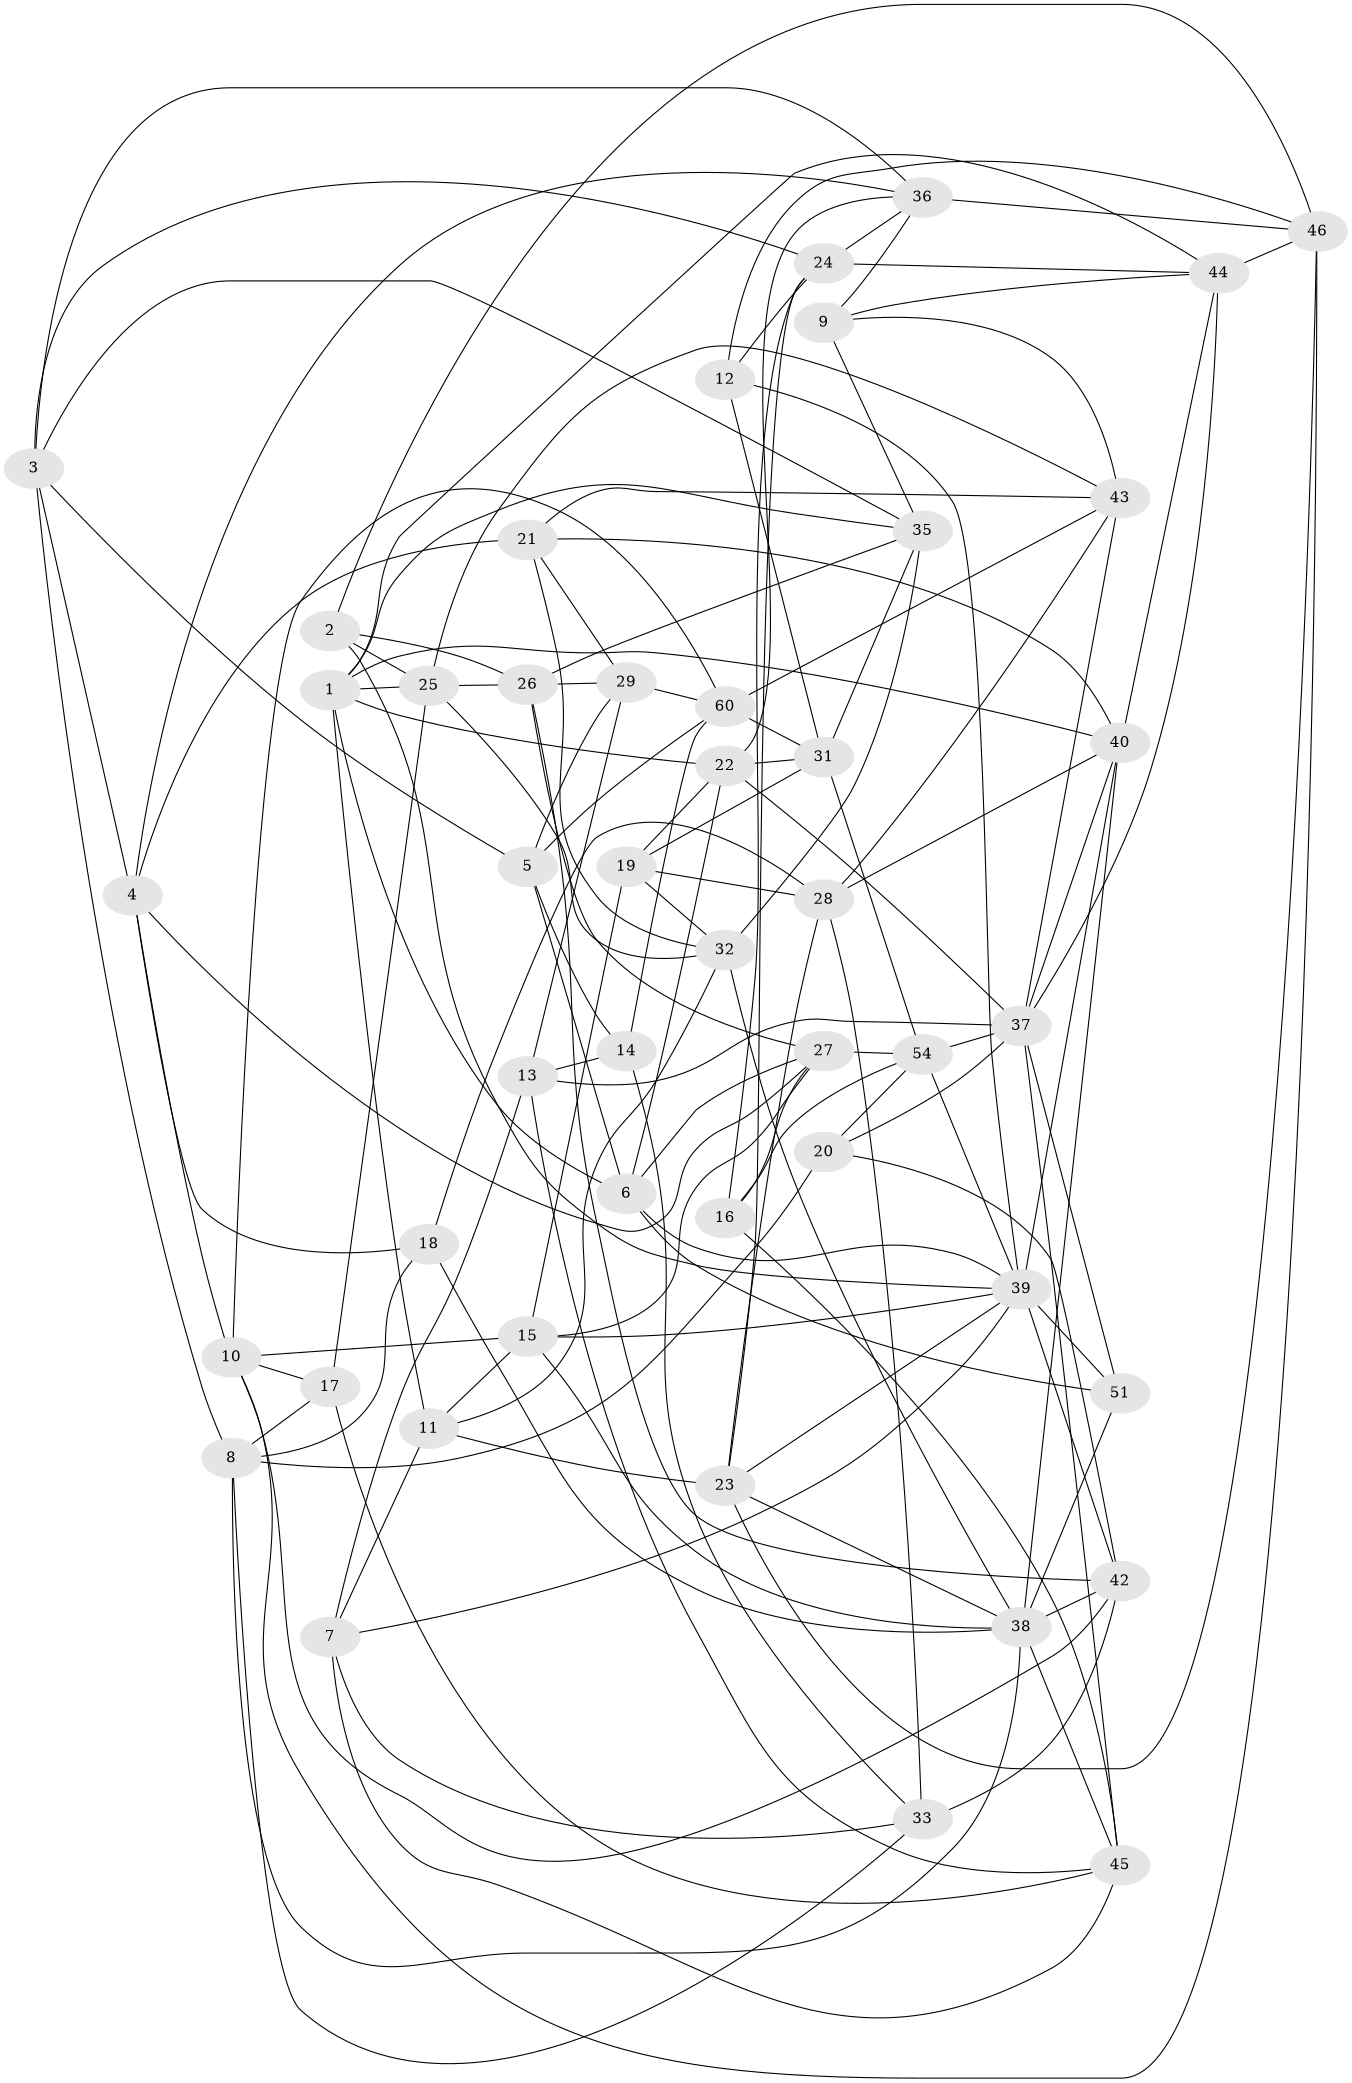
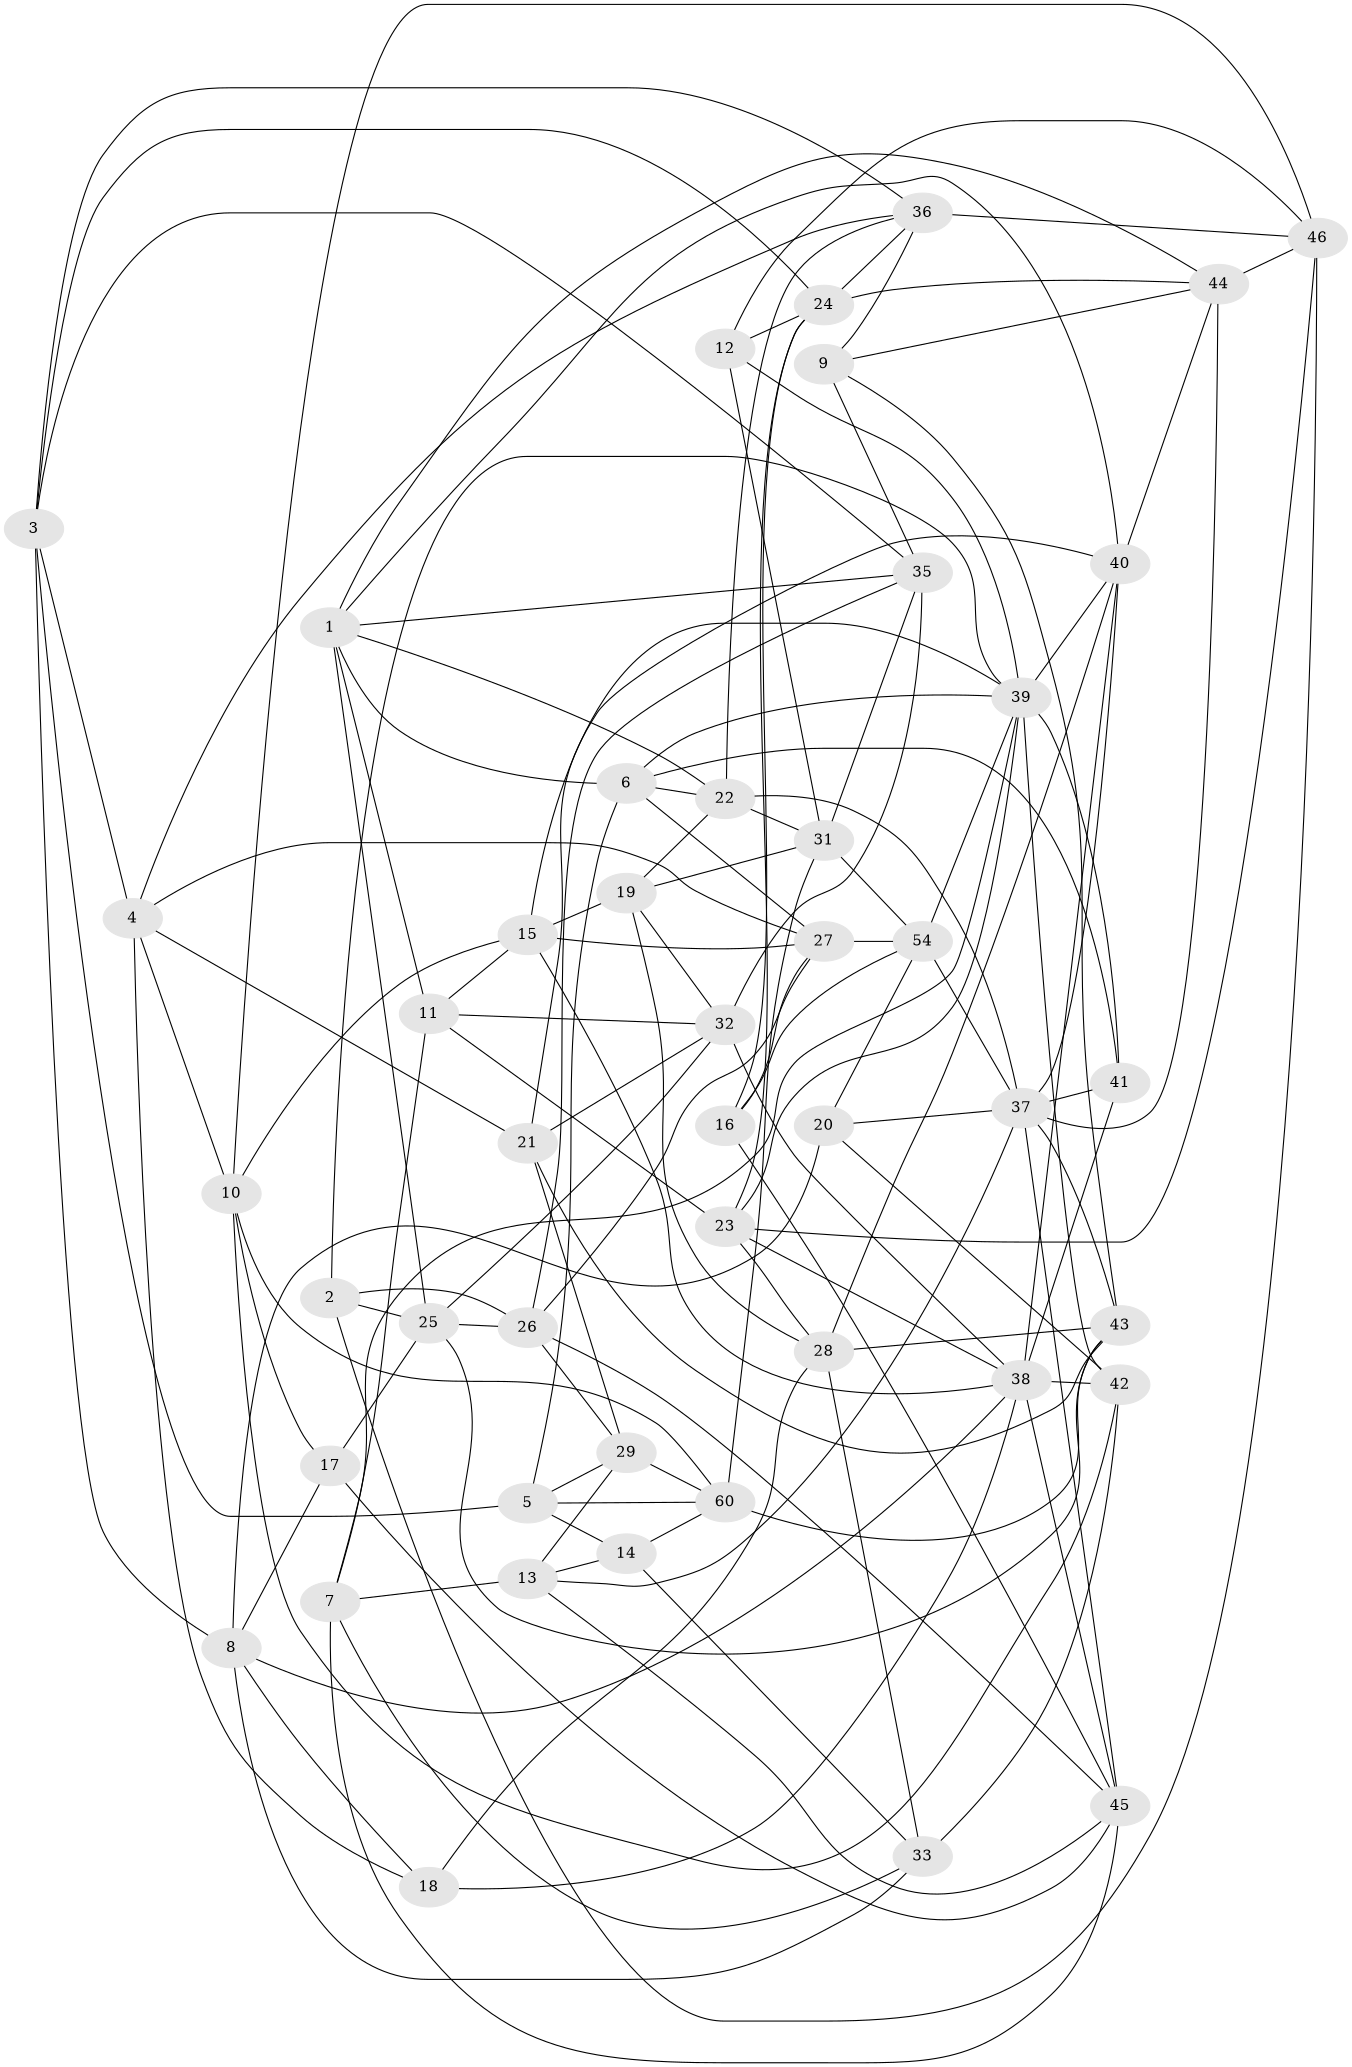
(617, 1317) -> (854, 1559)
(1120, 1393) -> (1120, 1083)
